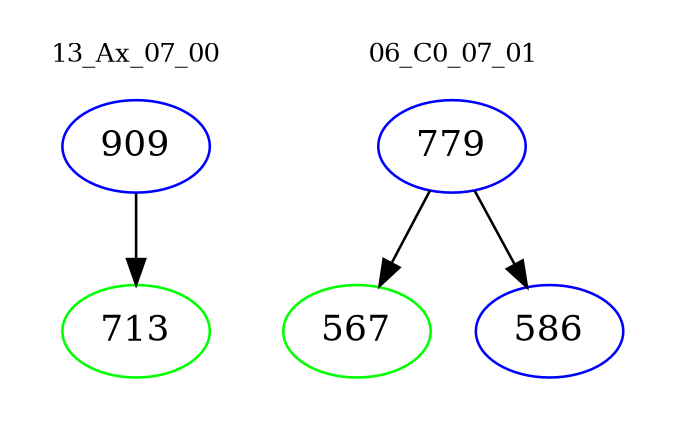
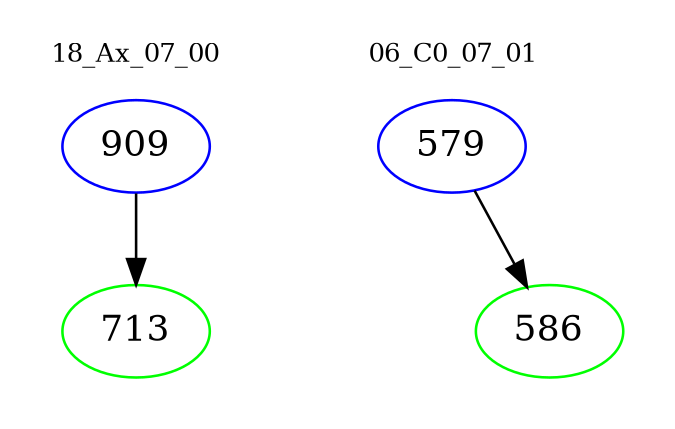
(136, 55) -> (136, 55)
(452, 146) -> (452, 146)
(357, 331) -> none
(550, 331) -> (550, 331)
